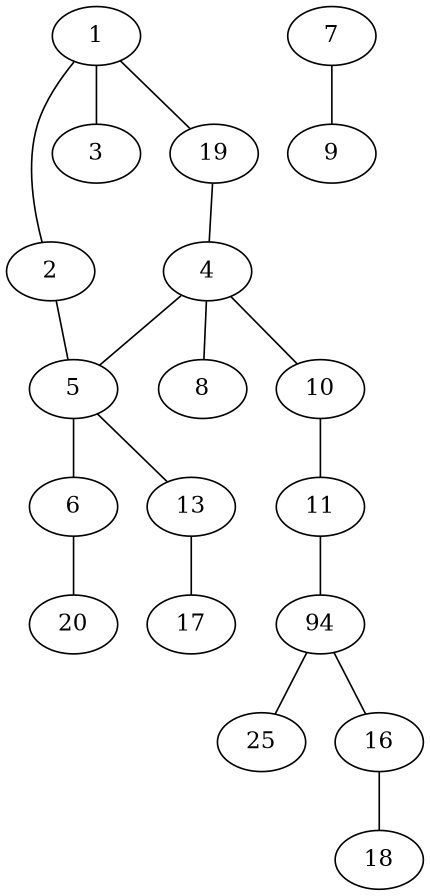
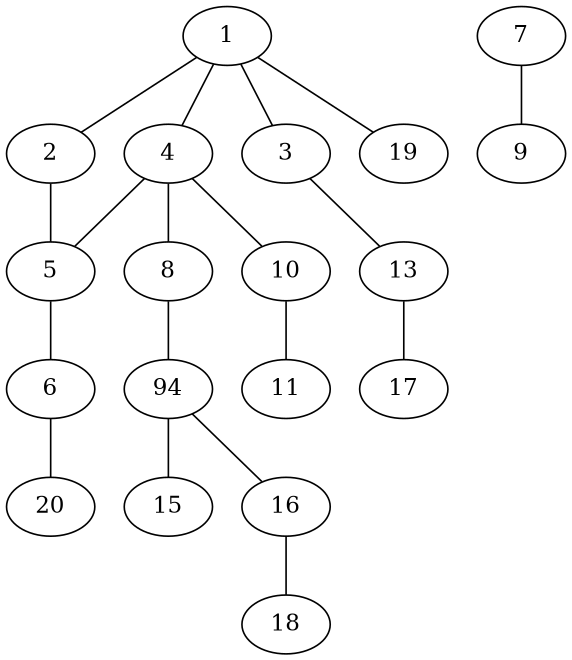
(211, 213) -> (198, 95)
(132, 448) -> (345, 212)
(320, 566) -> (168, 330)
(262, 742) -> (168, 507)
